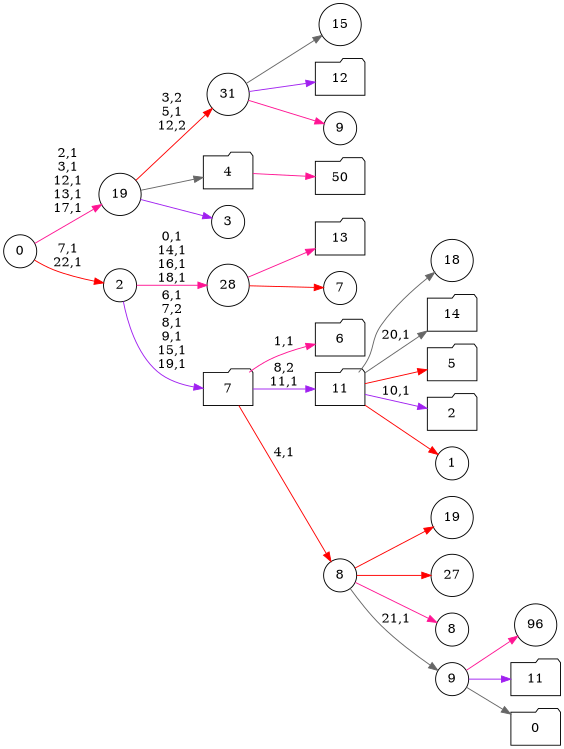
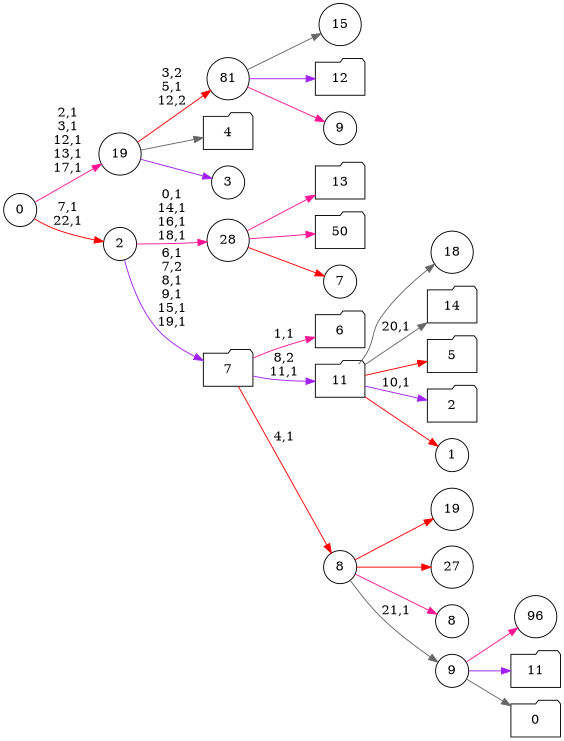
(228, 94) -> (228, 79)
(279, 175) -> (277, 237)
